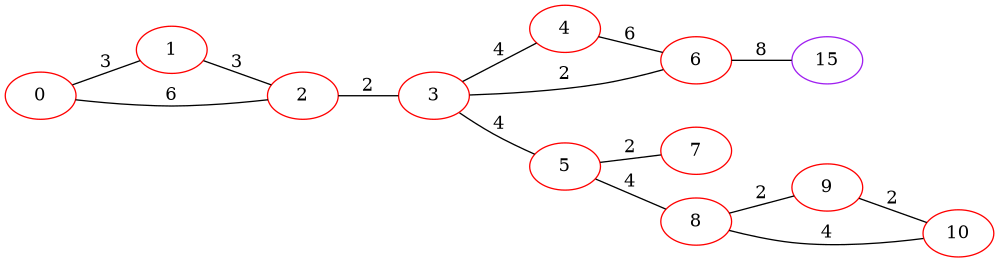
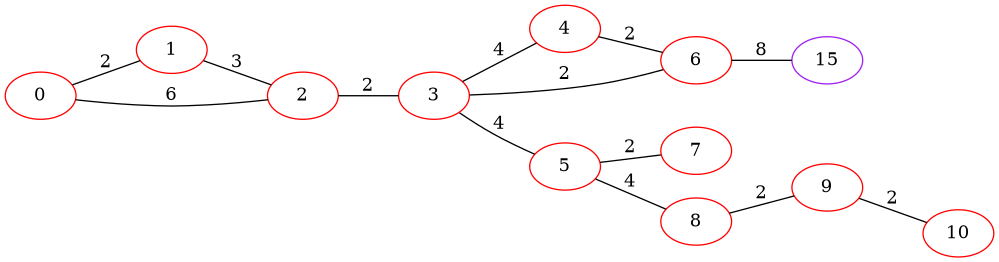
(631, 35) -> (631, 35)
(106, 62) -> (106, 62)
(826, 245) -> none
